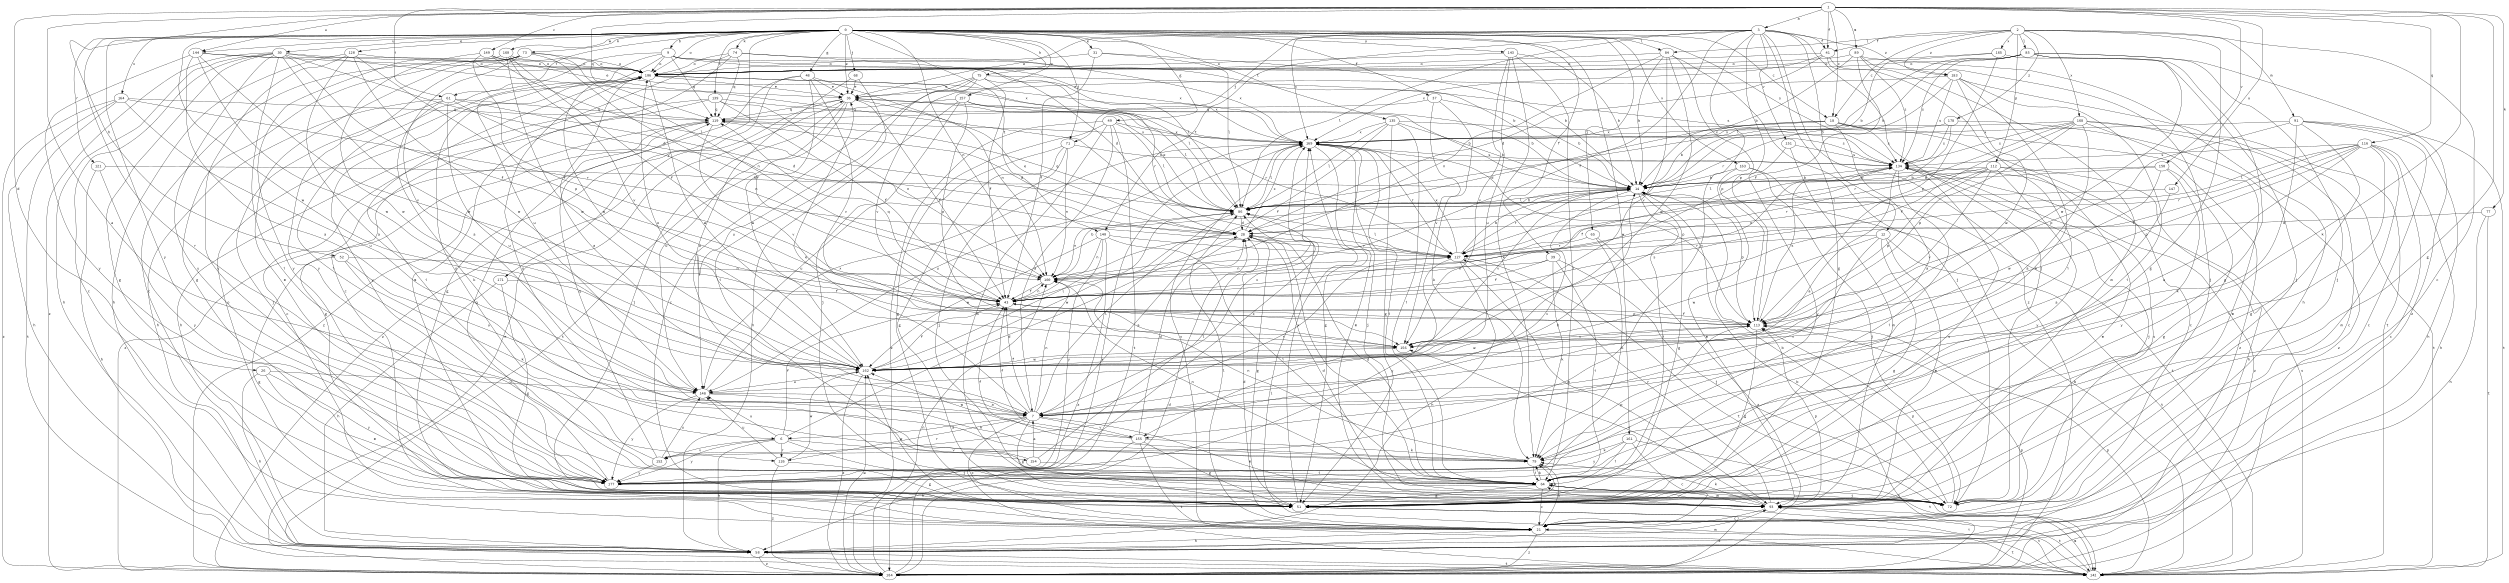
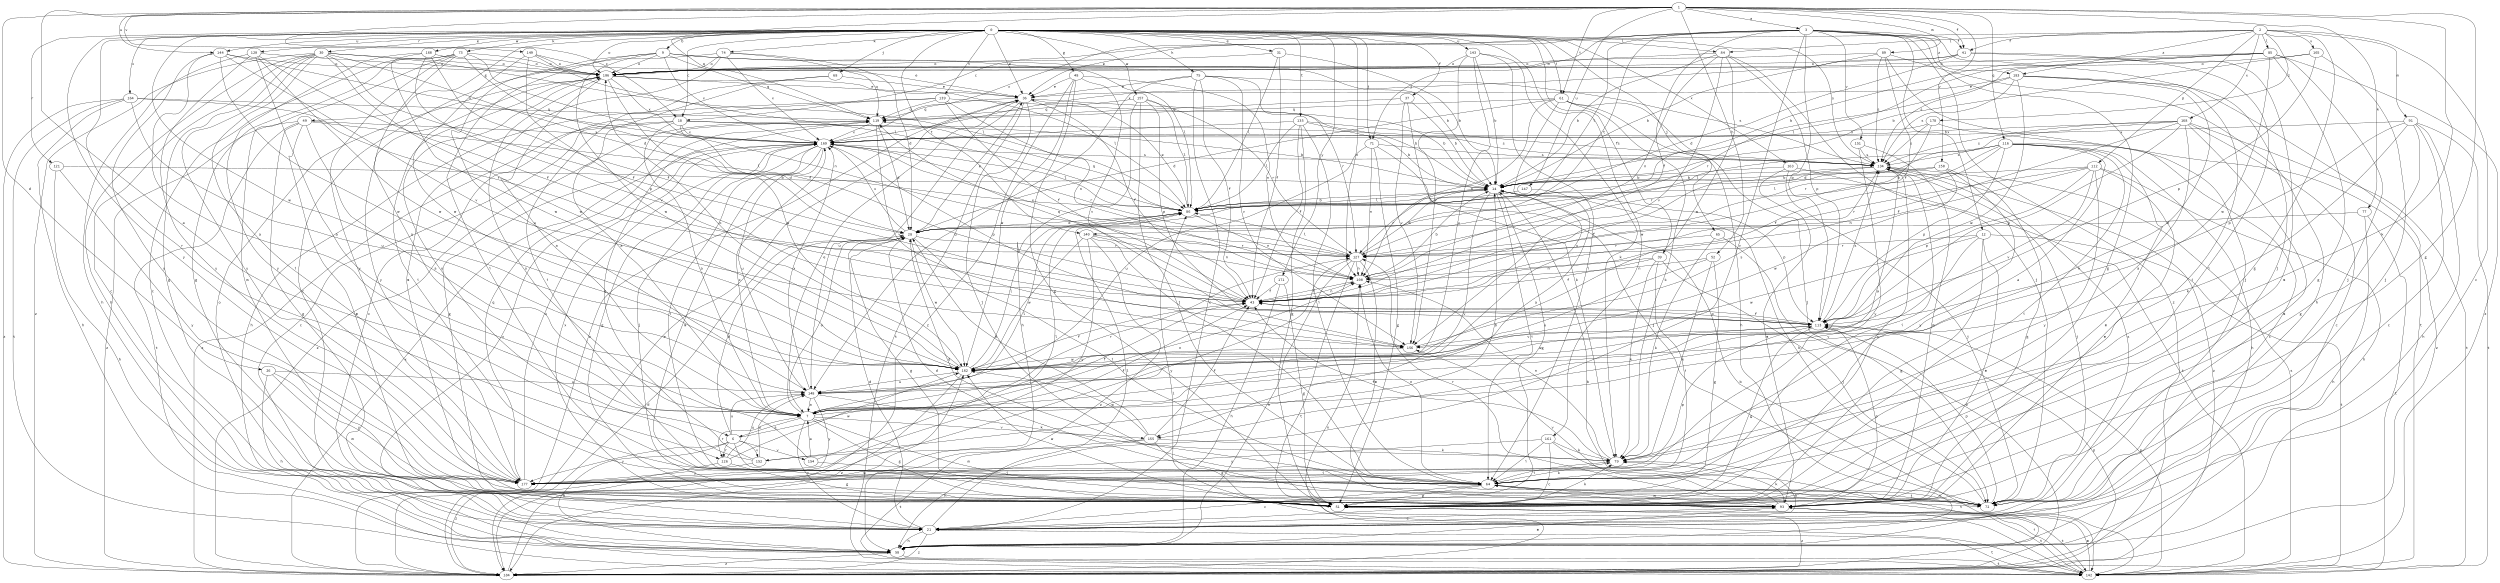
(1520, 241) -> none
